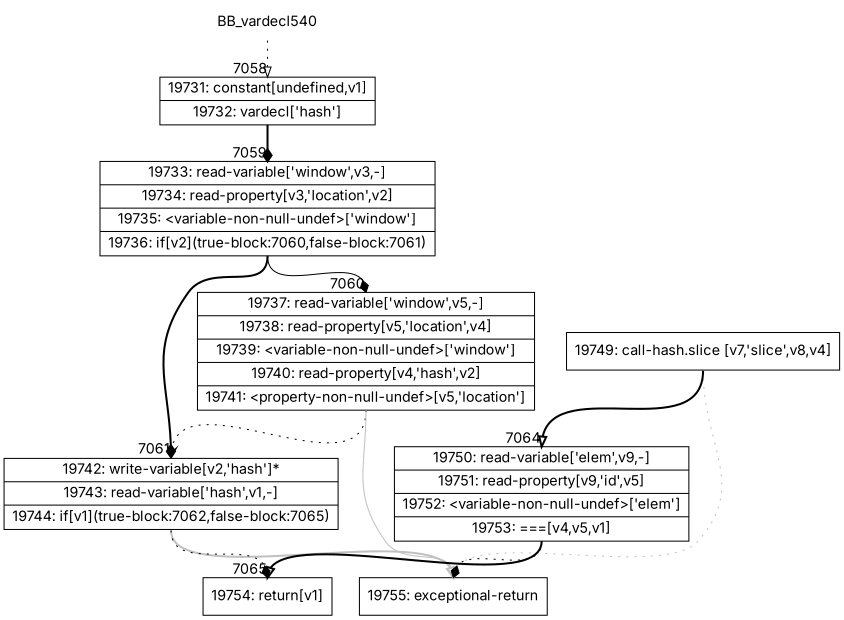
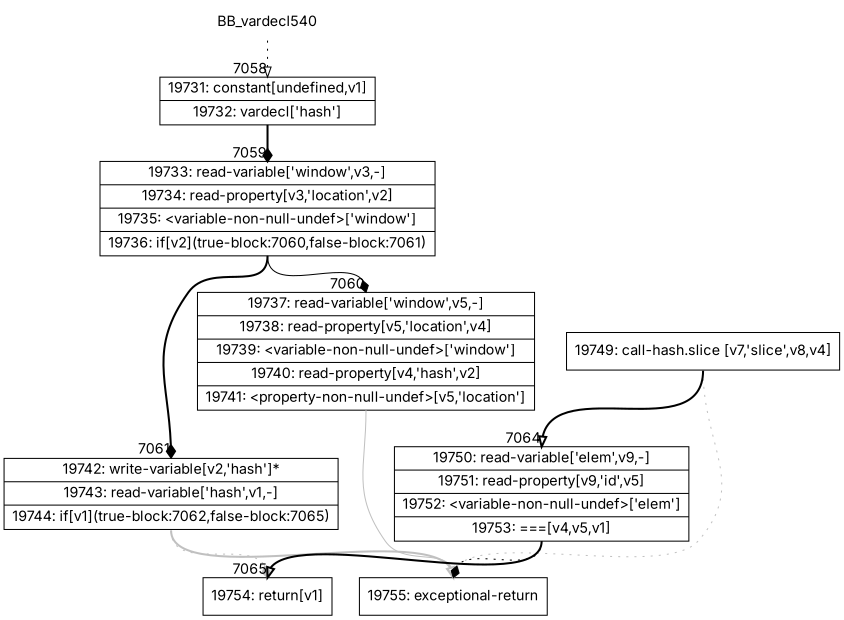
(274, 435) -> none
(213, 554) -> (213, 554)
